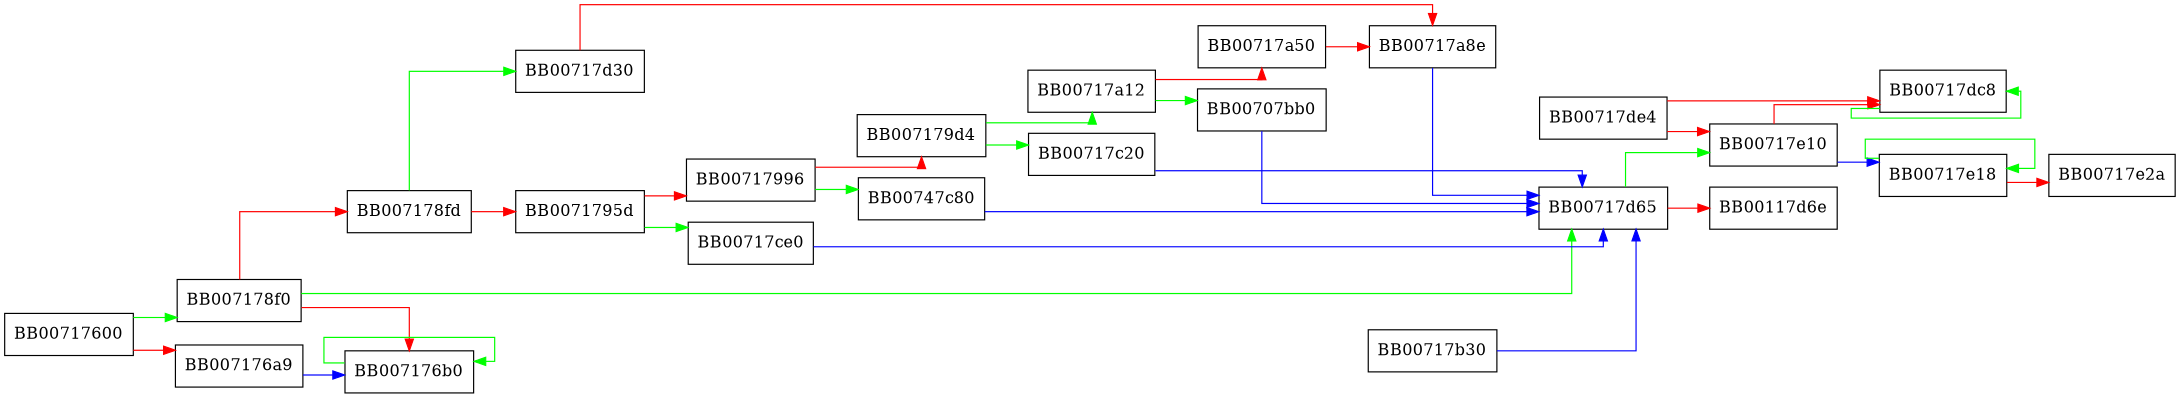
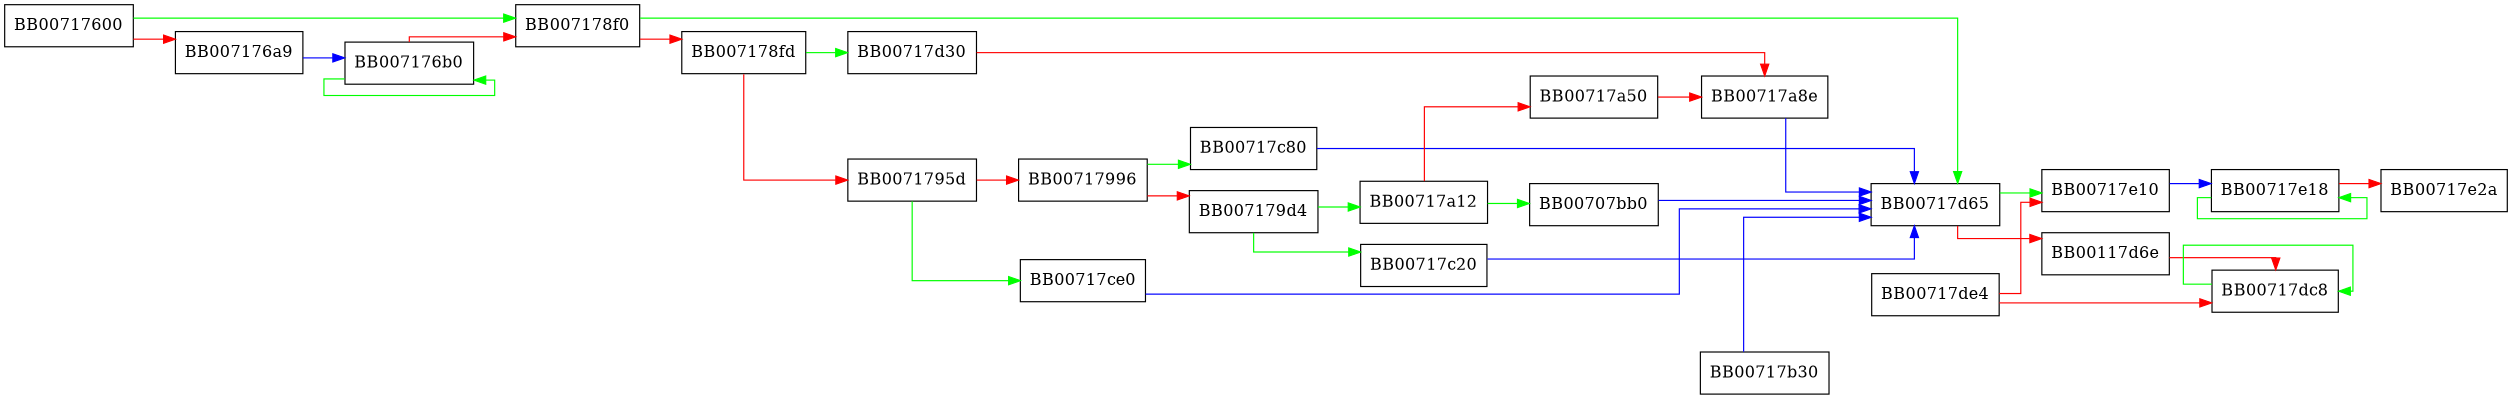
(1811, 105) -> (2223, 258)
(922, 199) -> (1254, 149)
(371, 308) -> (454, 37)
